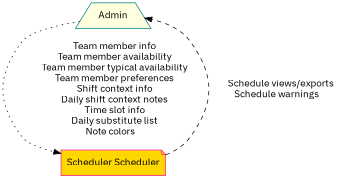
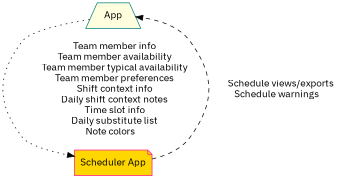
(113, 16) -> (113, 16)
(113, 163) -> (113, 163)
